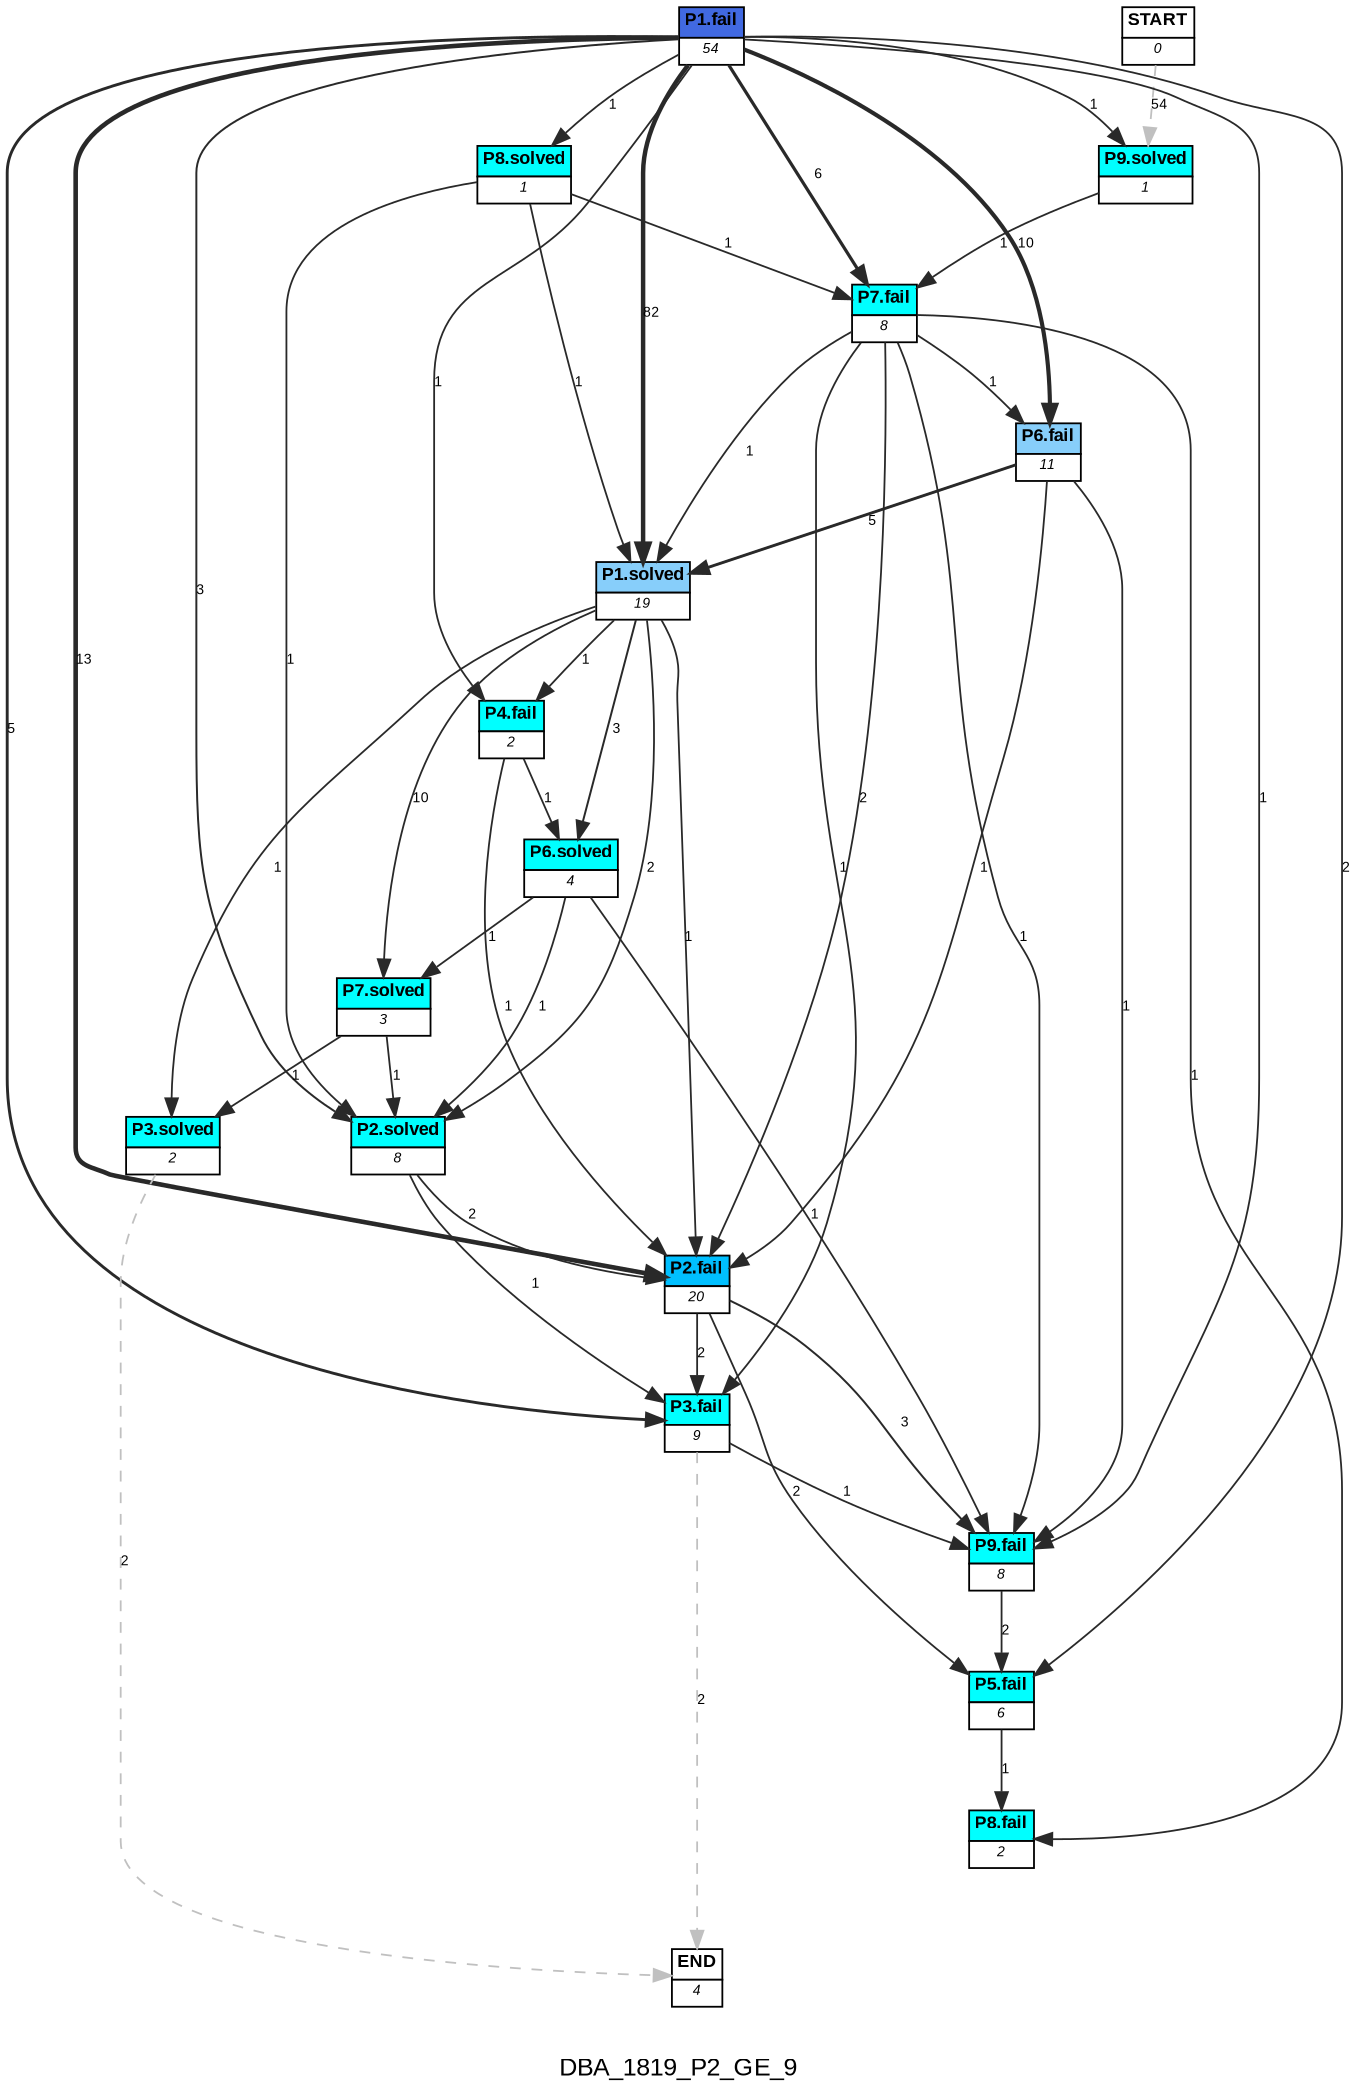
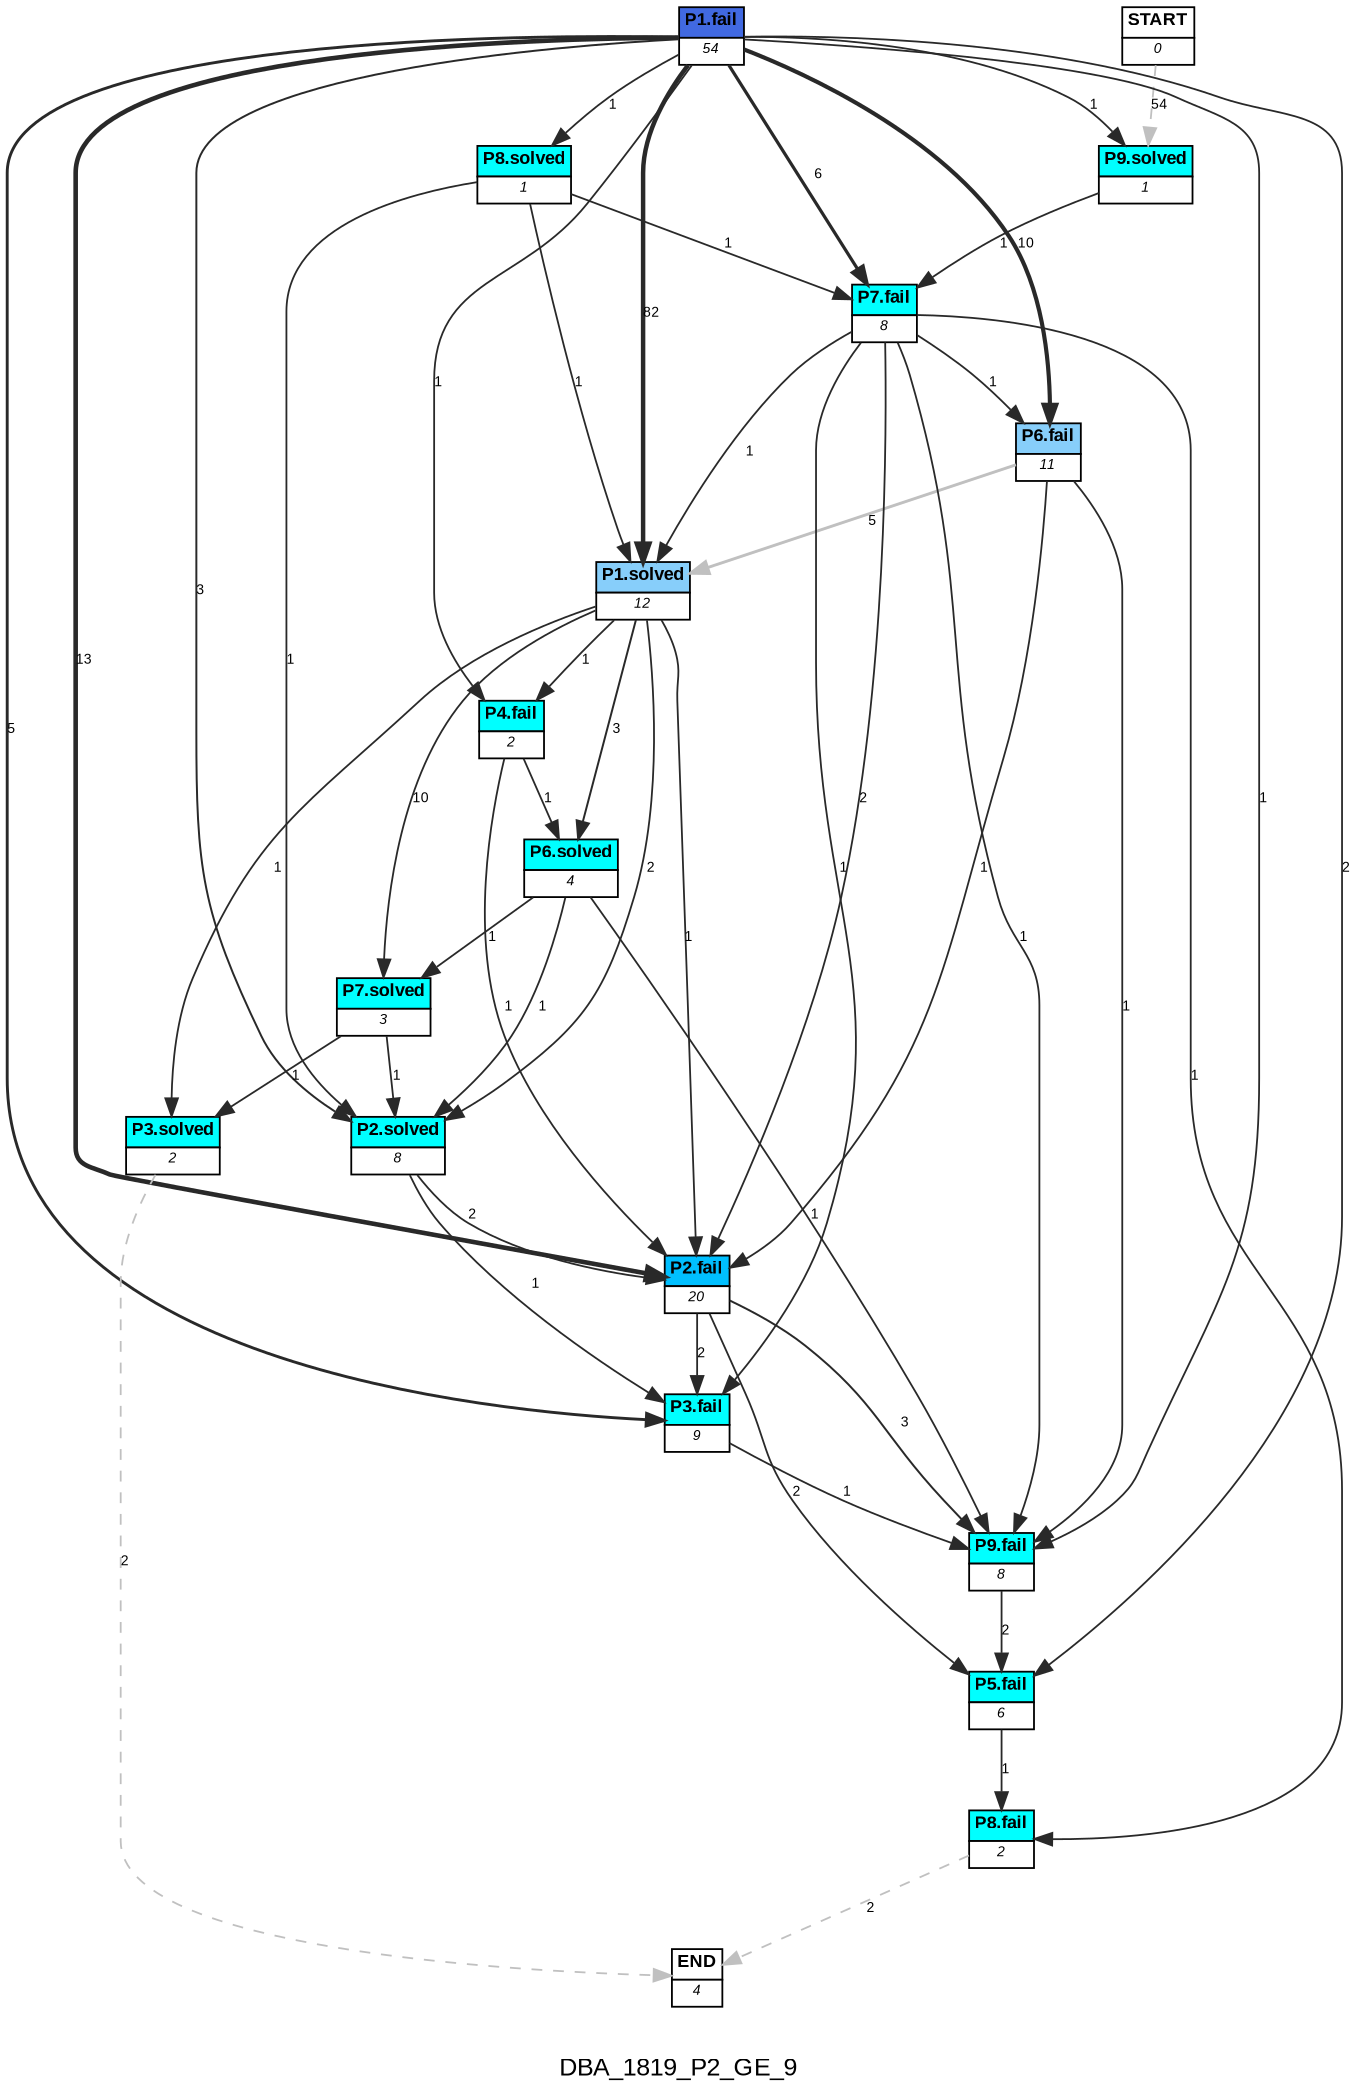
(862, 516) -> (862, 516)
(643, 603) -> (643, 603)
(697, 1691) -> (854, 1907)
